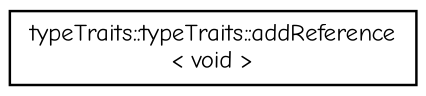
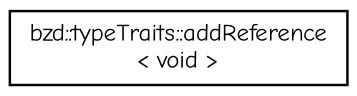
(213, 48) -> (179, 48)
